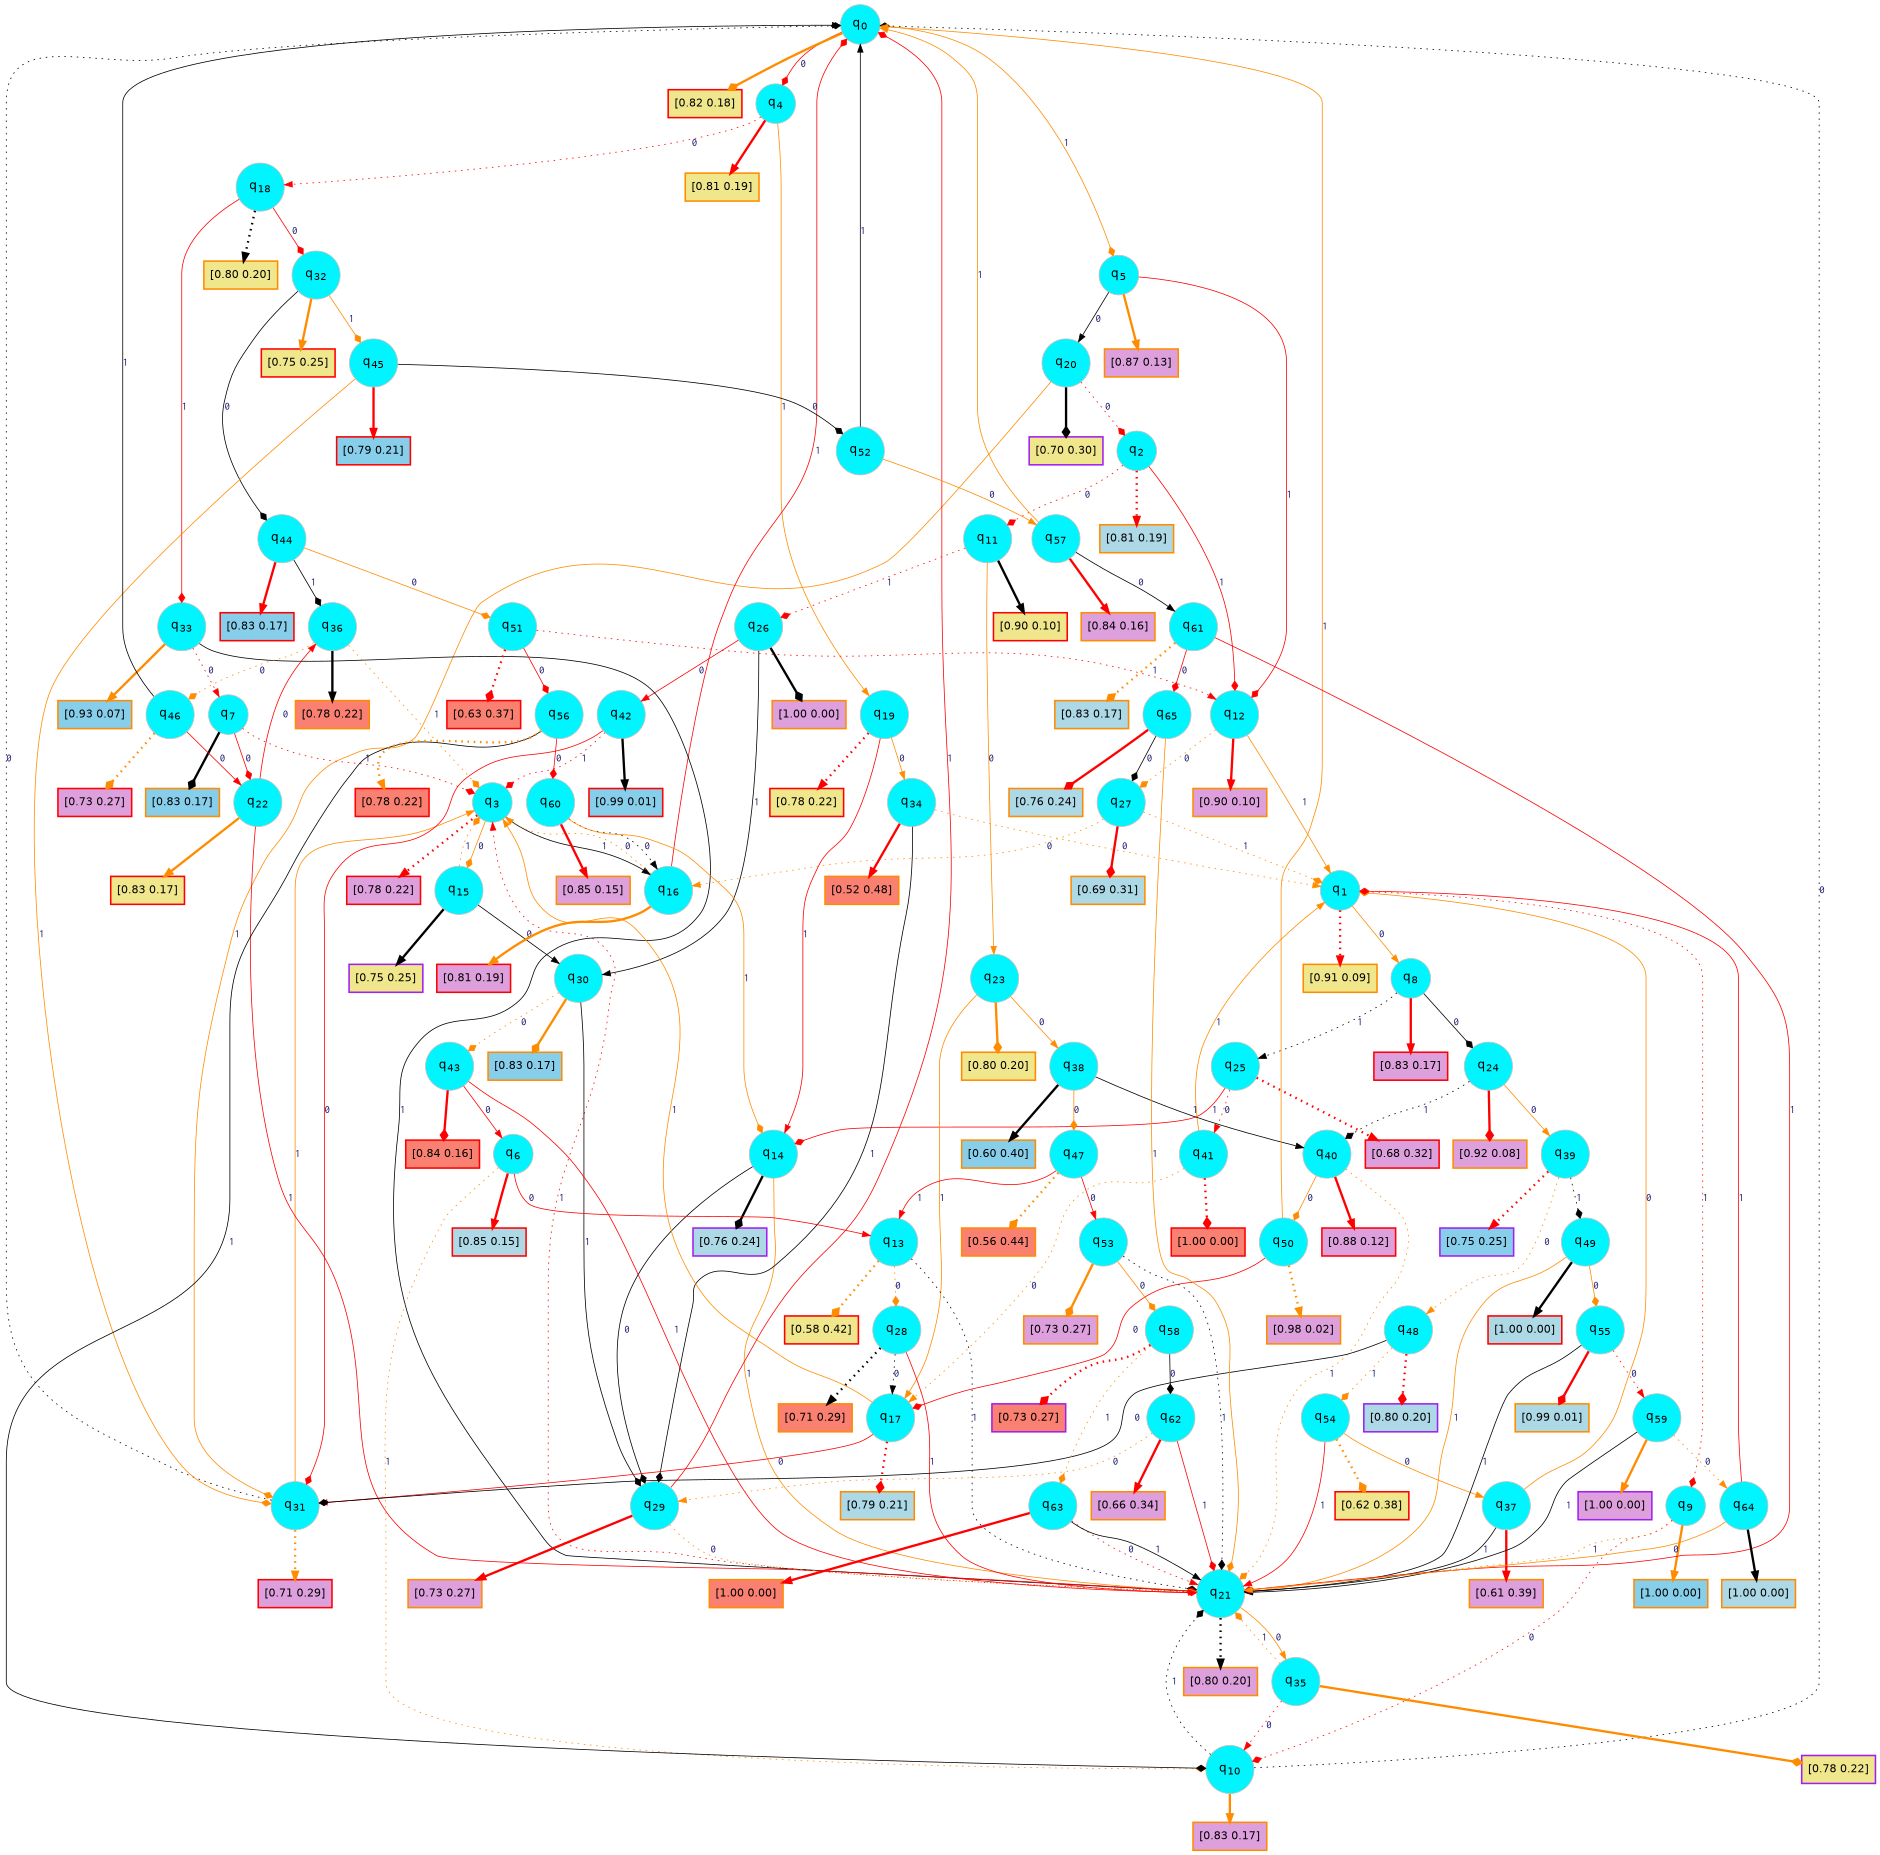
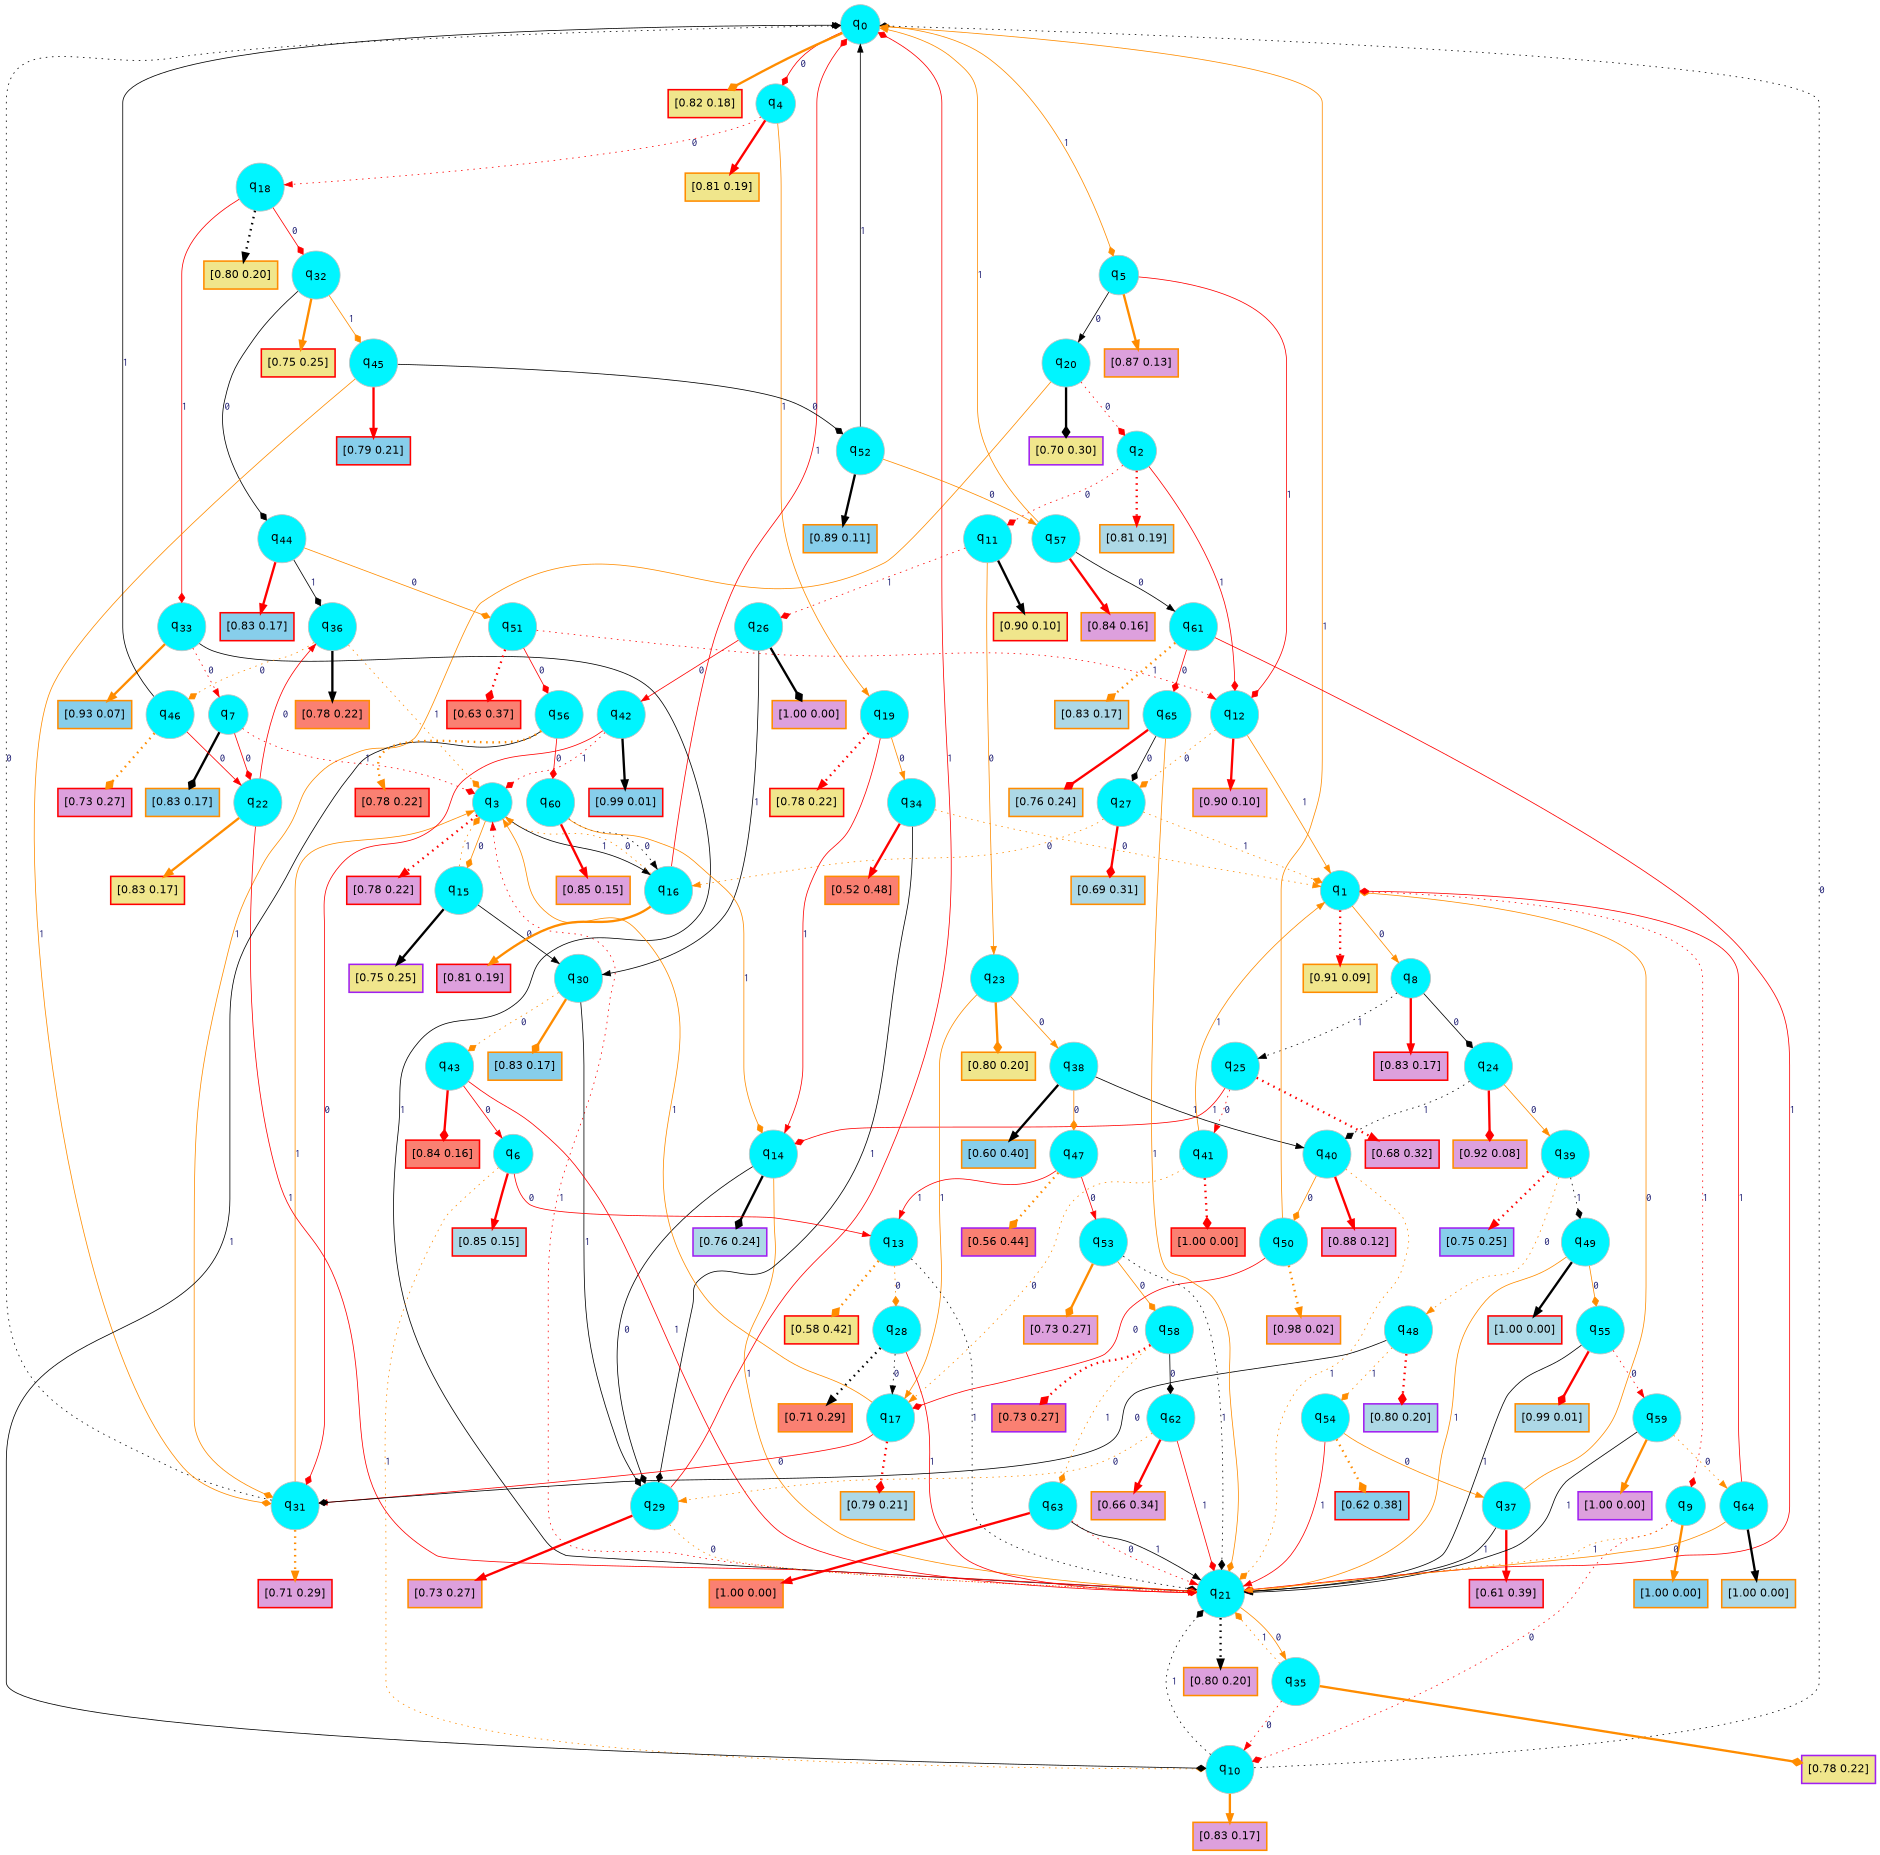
none -> (840, 539)
(999, 1242) -> (999, 1242)
(1372, 1506) -> (1372, 1506)
(1506, 1594) -> (1506, 1594)
